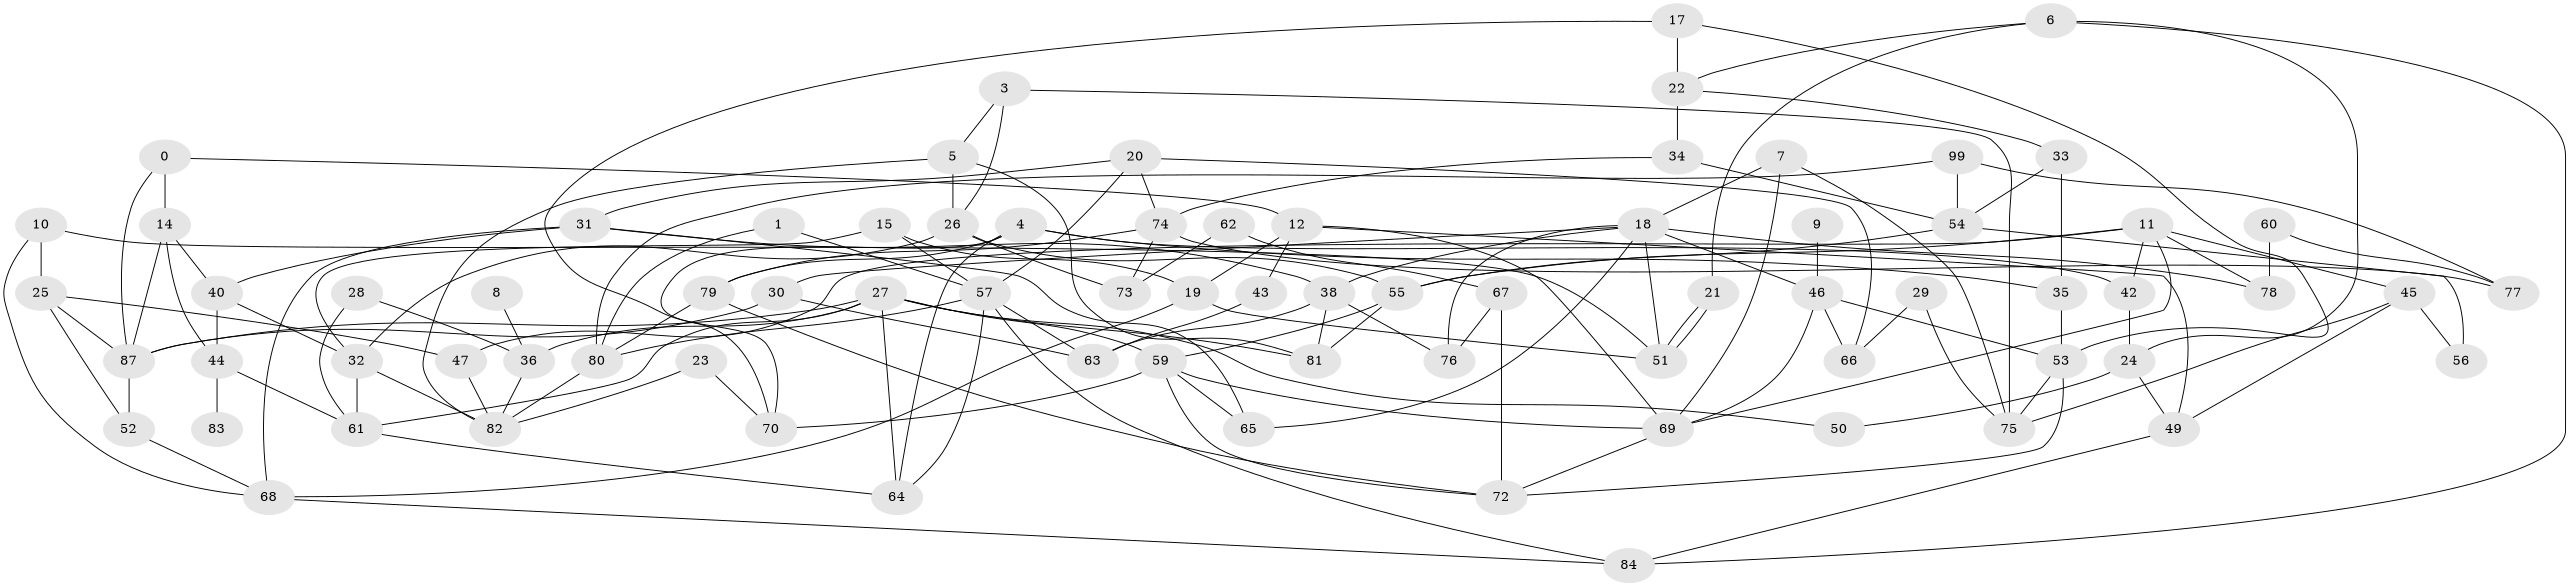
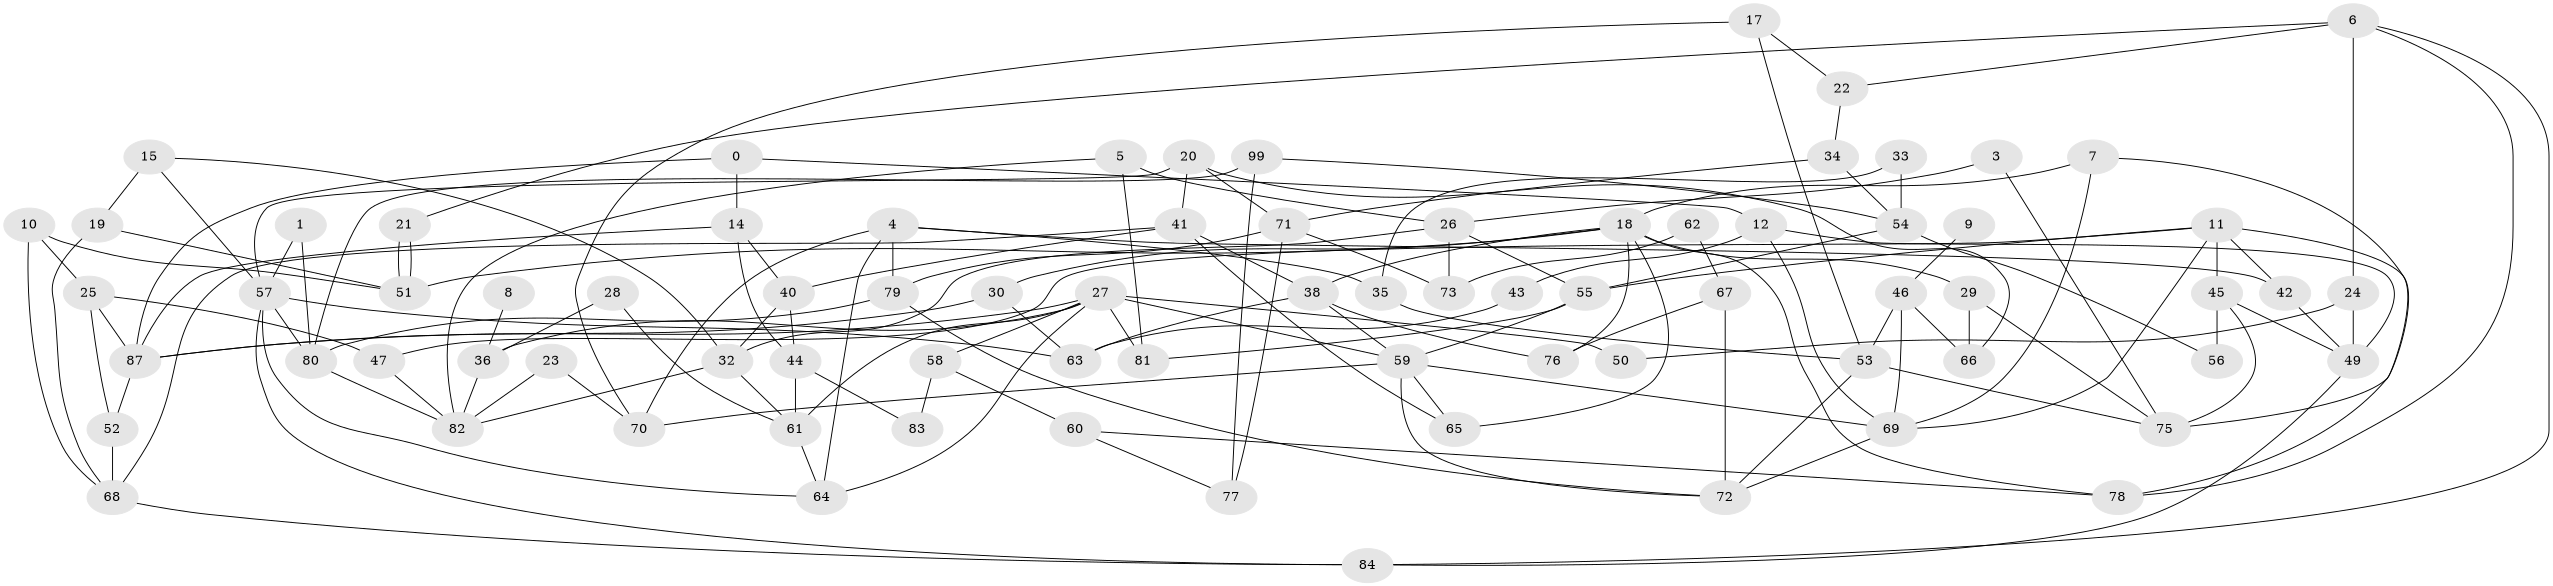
(1874, 110) -> none
(979, 123) -> none
(585, 225) -> (1180, 225)
(1161, 225) -> (1284, 225)
(1730, 259) -> (1789, 259)
(1231, 268) -> none
(2130, 327) -> (2319, 327)
(1322, 330) -> (1358, 327)
none -> (2484, 338)
none -> (935, 361)
